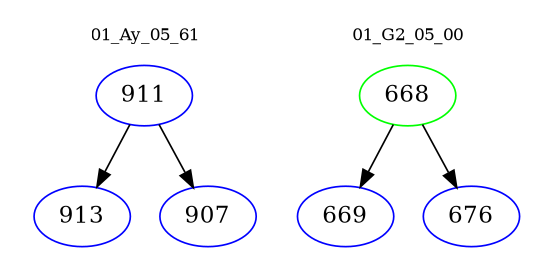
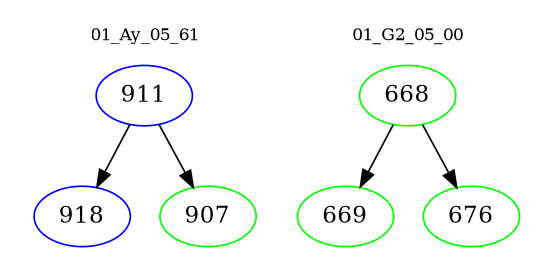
(82, 216) -> (82, 216)
(208, 216) -> (208, 216)
(346, 216) -> (346, 216)
(471, 216) -> (471, 216)
